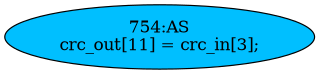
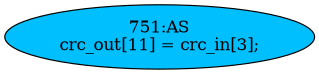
(160, 37) -> (160, 37)
